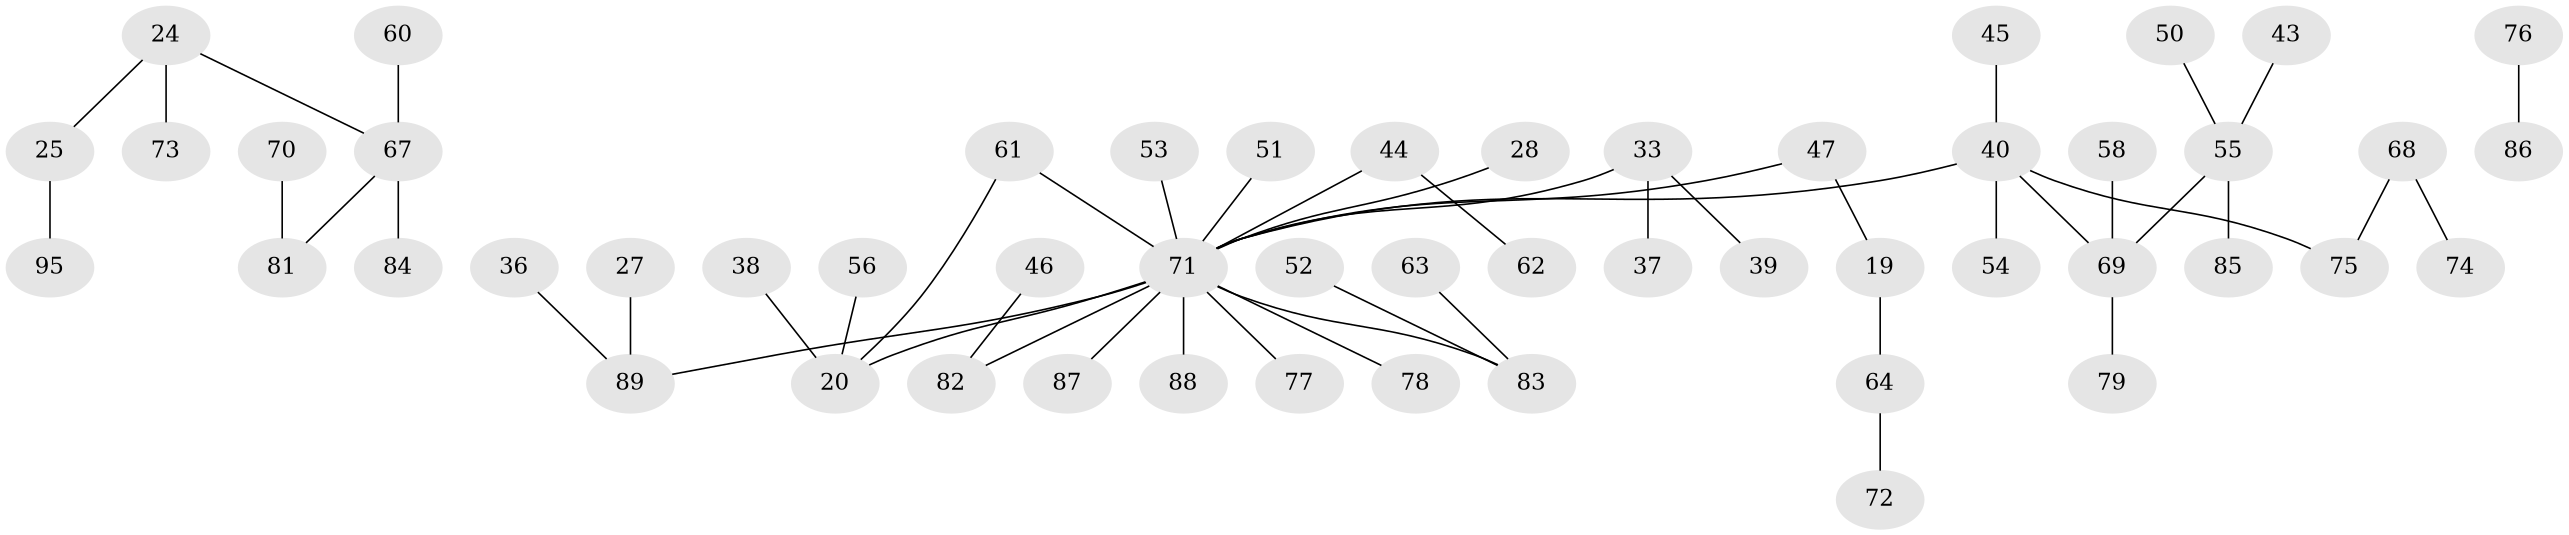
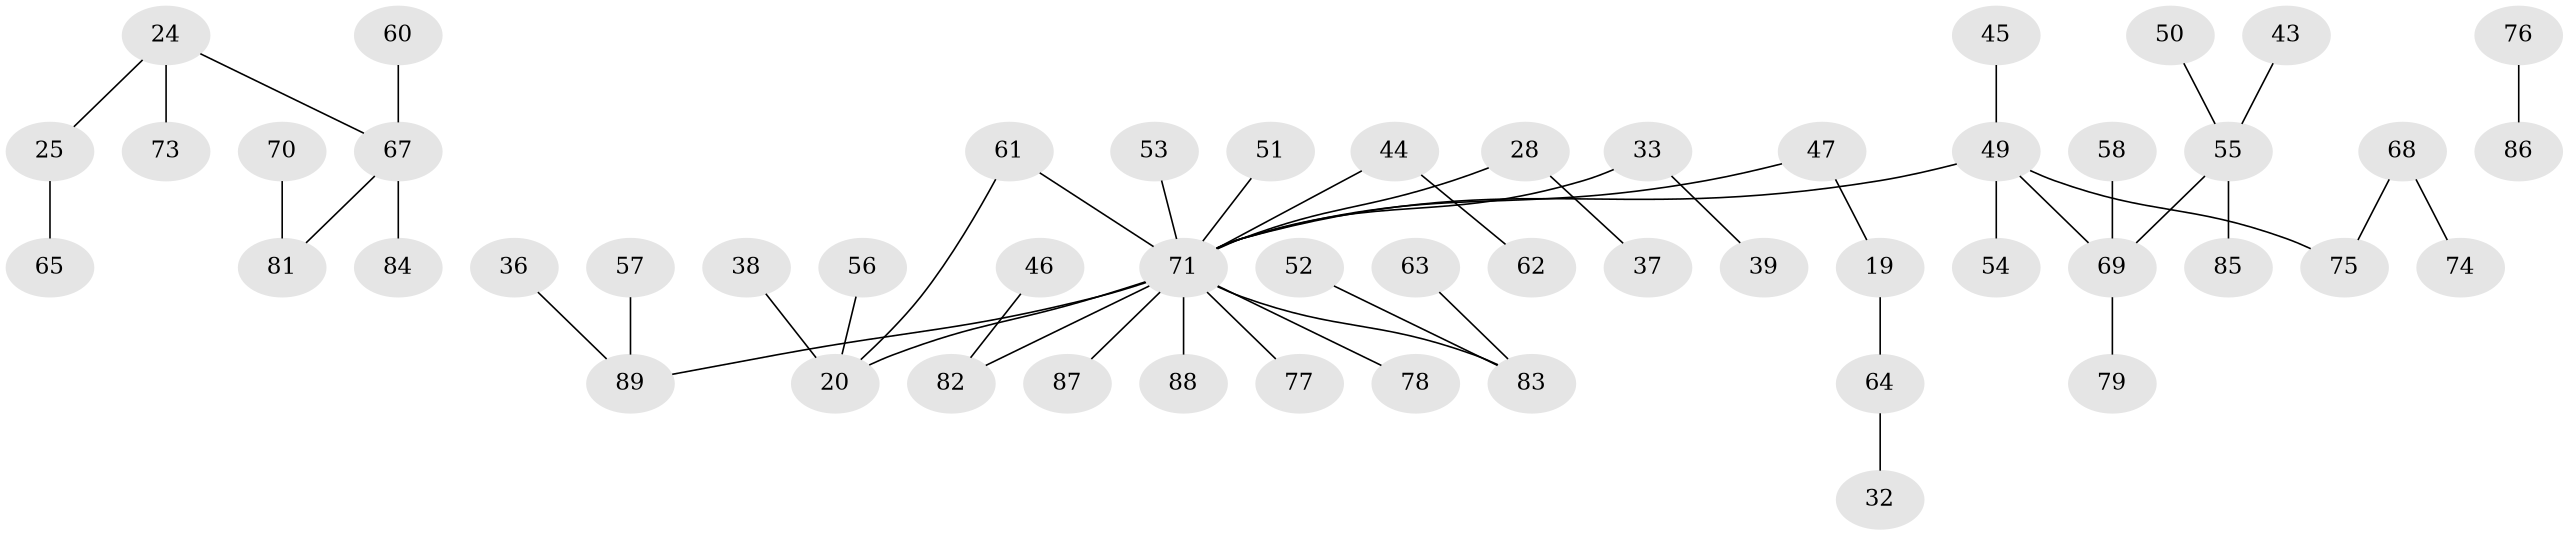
(1996, 152) -> (1996, 152)
(1648, 210) -> (1587, 210)
(50, 268) -> (50, 268)
(630, 268) -> (630, 268)
(1880, 500) -> (1880, 500)
